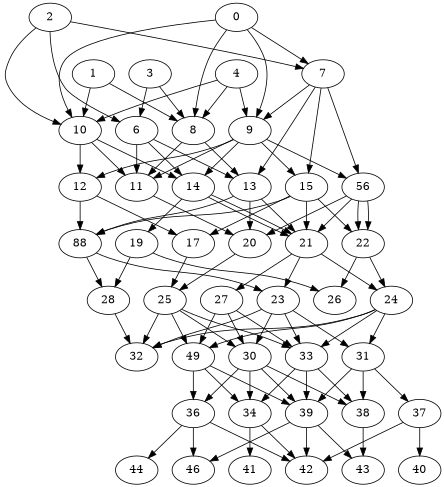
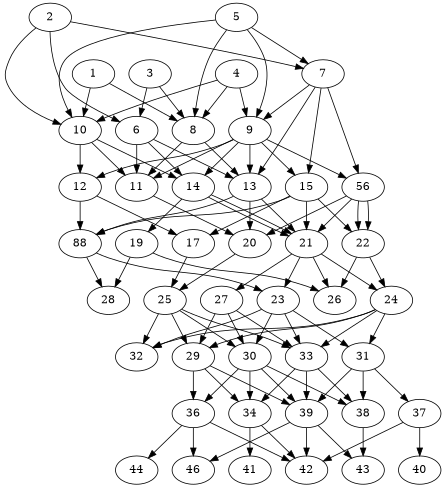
(237, 17) -> (237, 17)
none -> (250, 155)
none -> (319, 268)
(121, 325) -> none
(193, 357) -> (193, 357)
